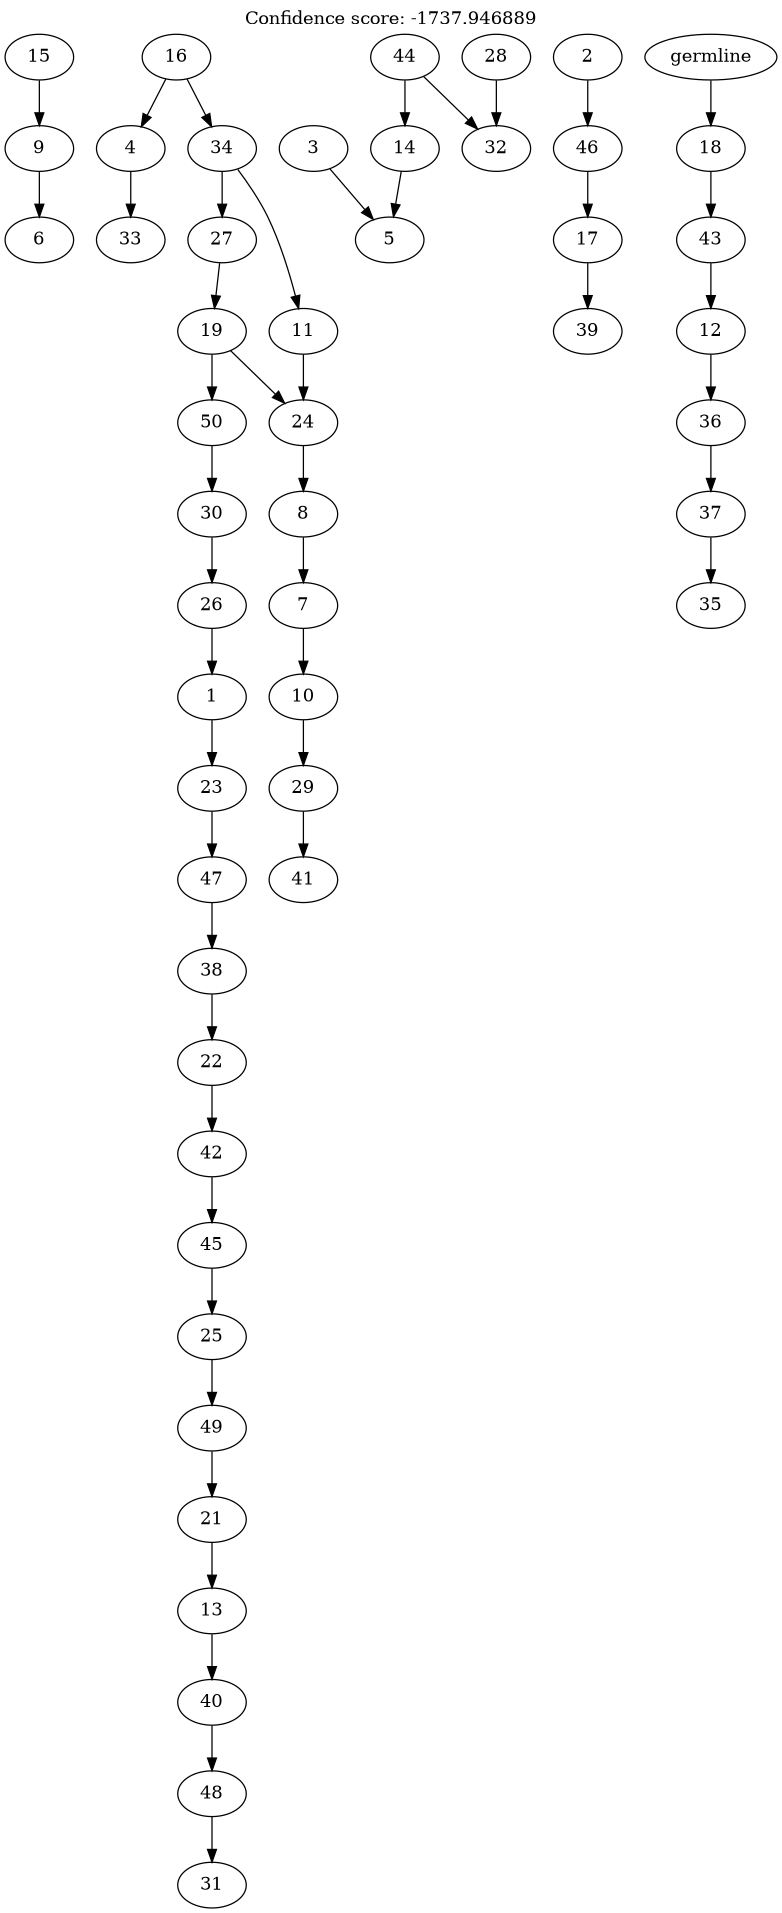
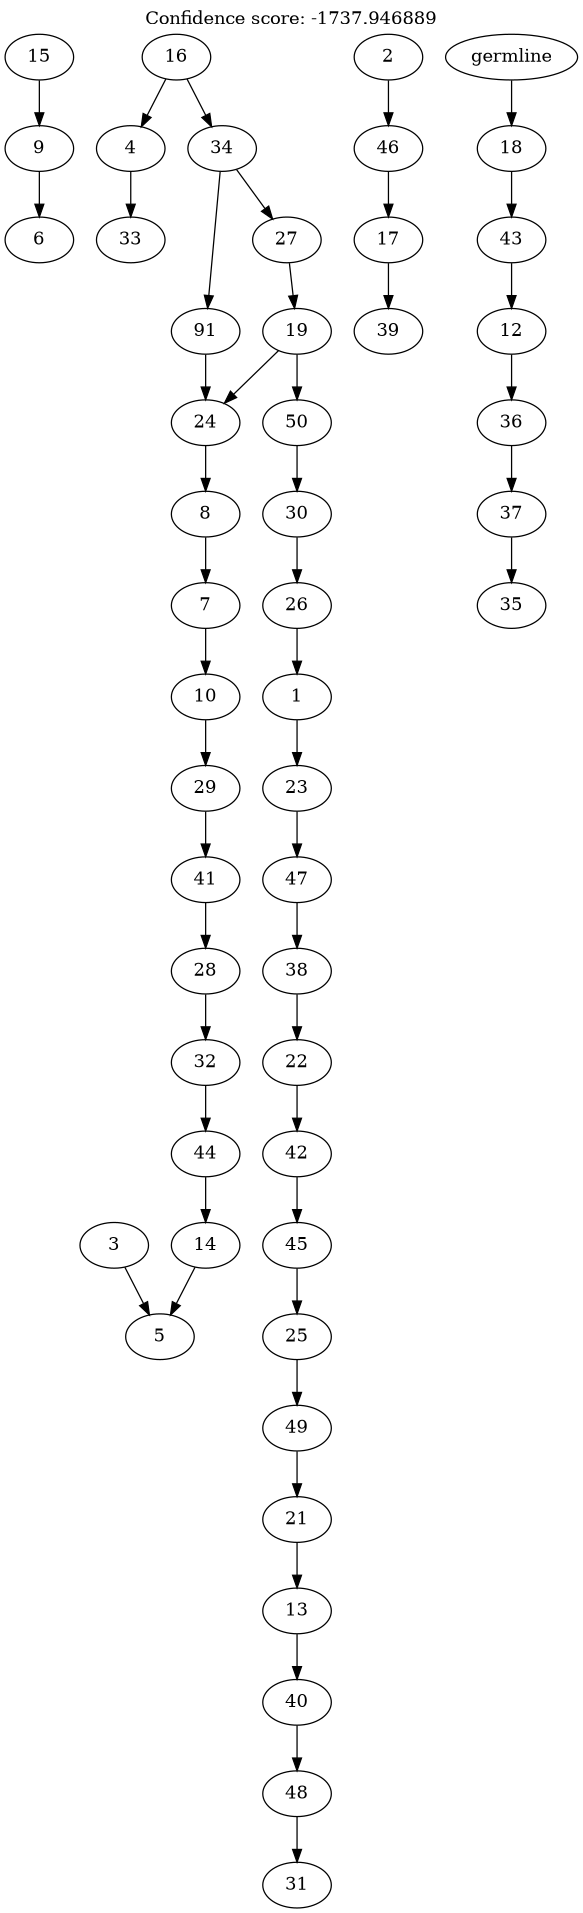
(446, 98) -> (206, 1102)
(303, 331) -> (206, 331)
none -> (206, 919)
